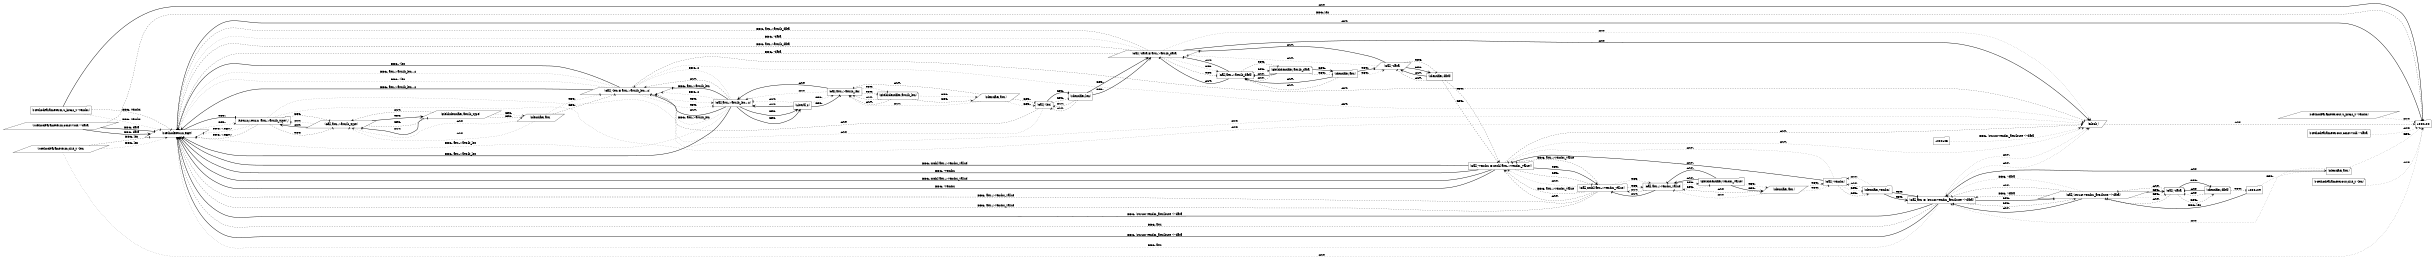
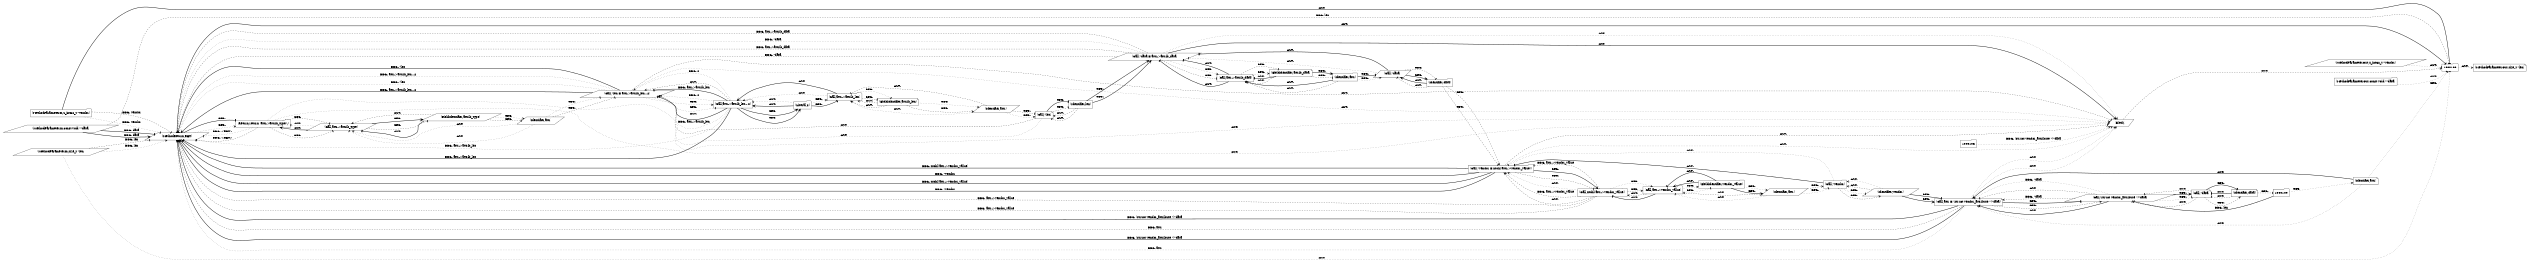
(2406, 171) -> (2465, 68)
(1877, 190) -> (1891, 192)
